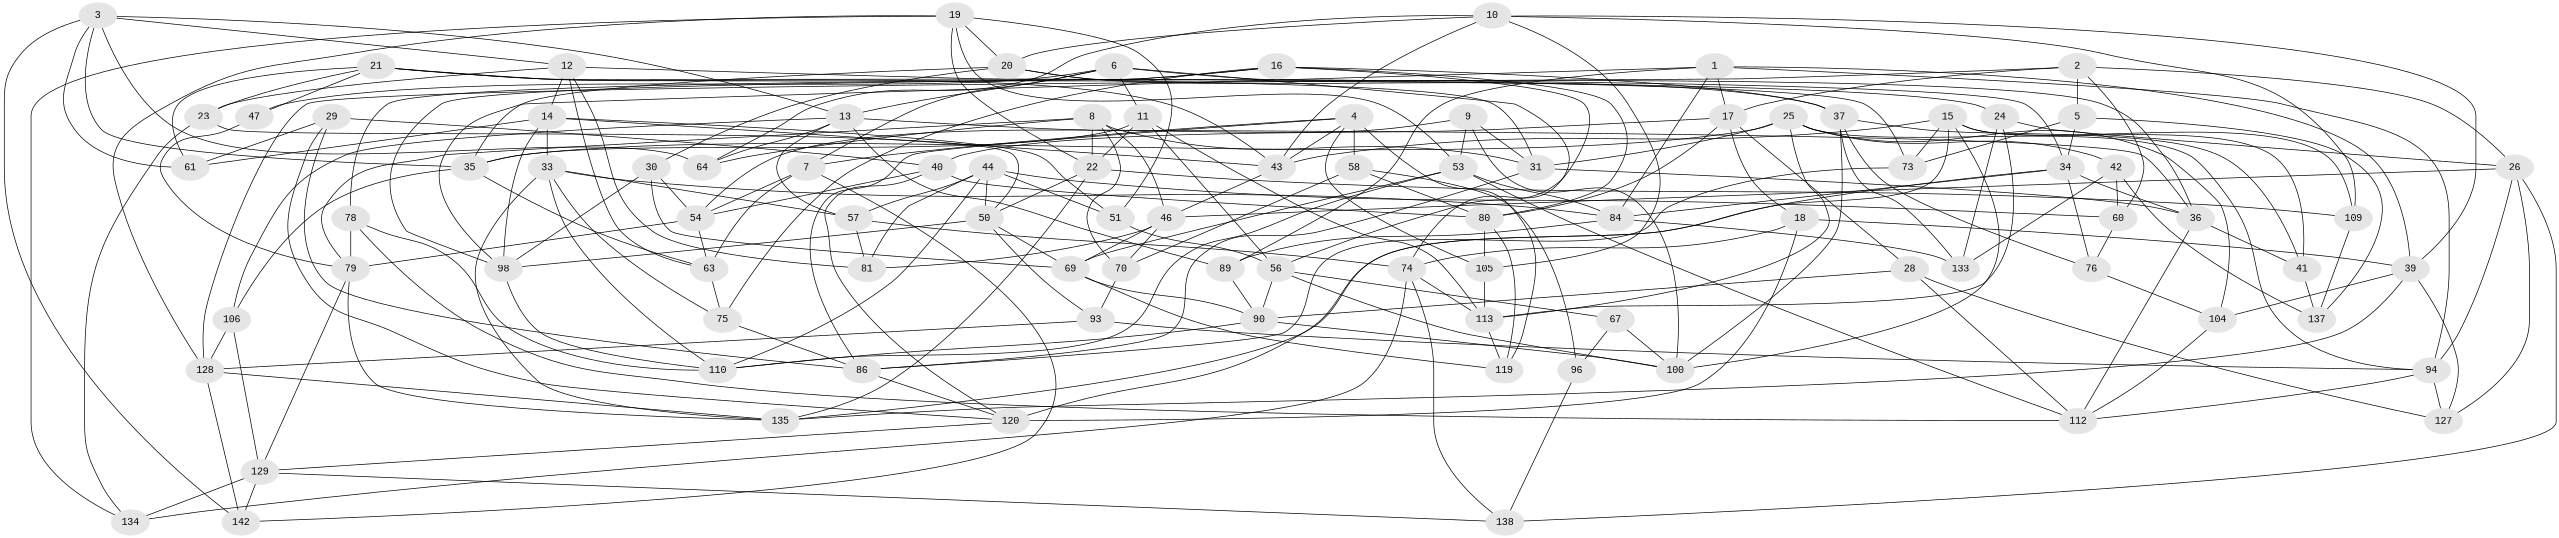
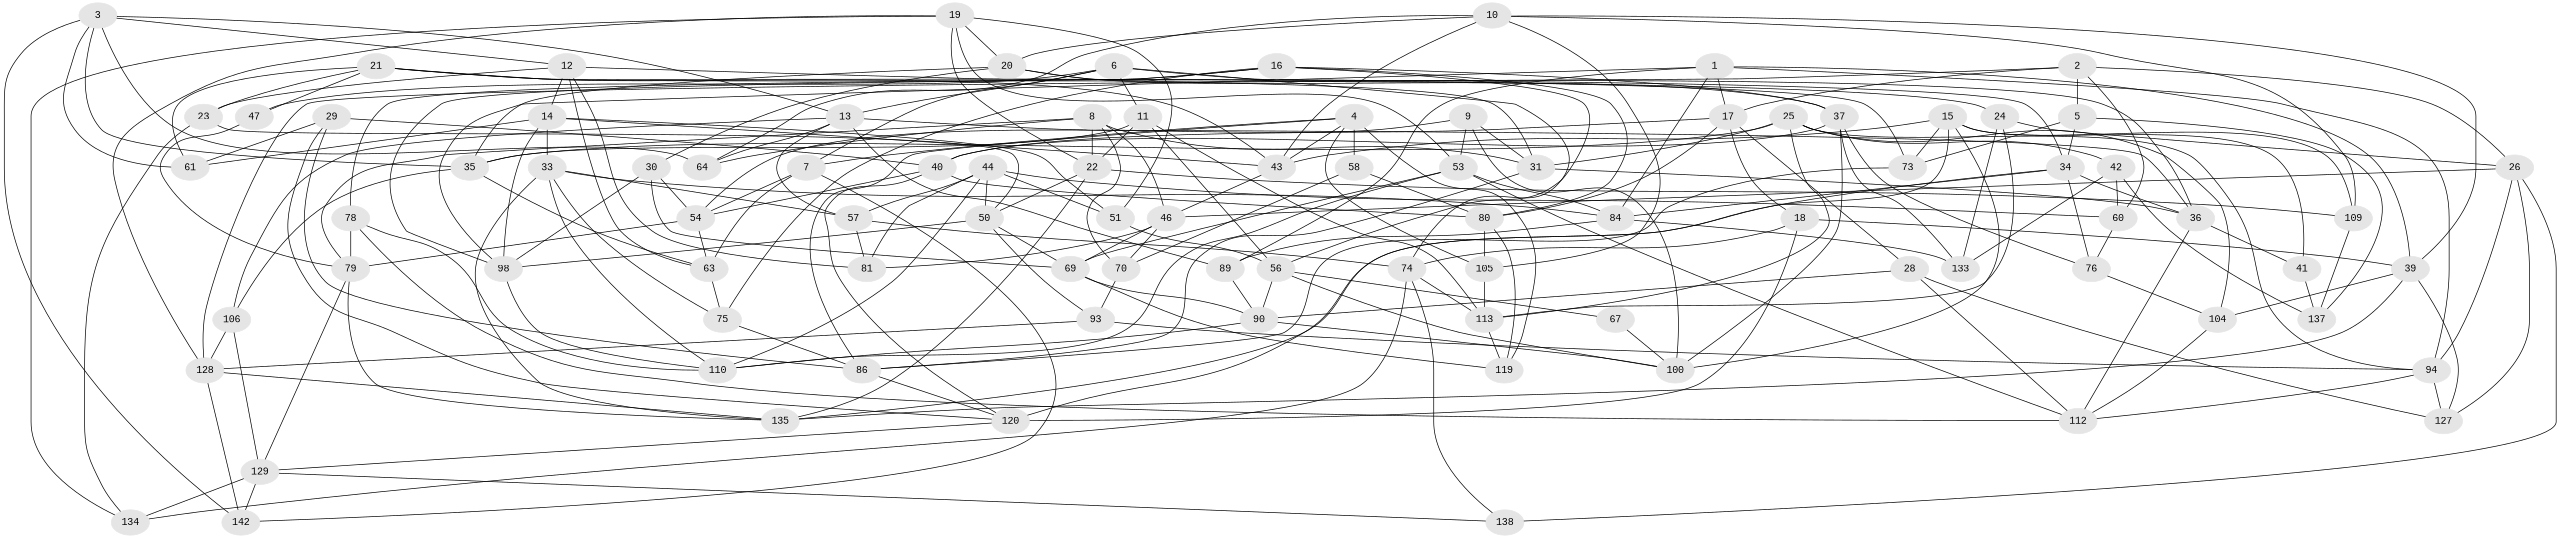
(2191, 146) -> (1388, 142)
(1577, 370) -> none
